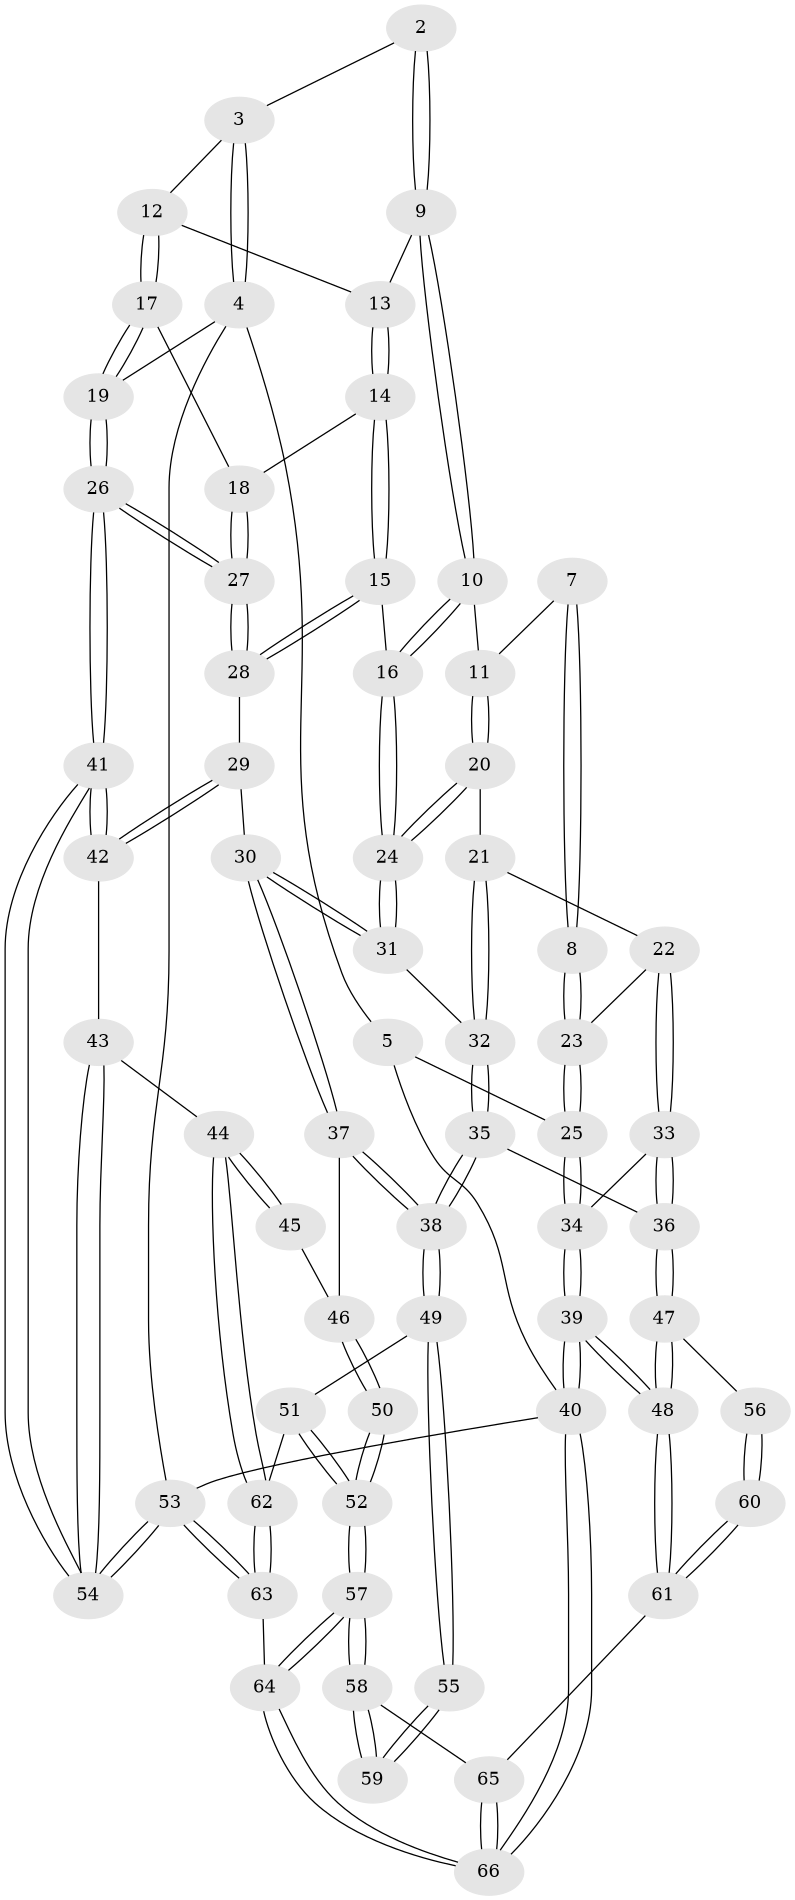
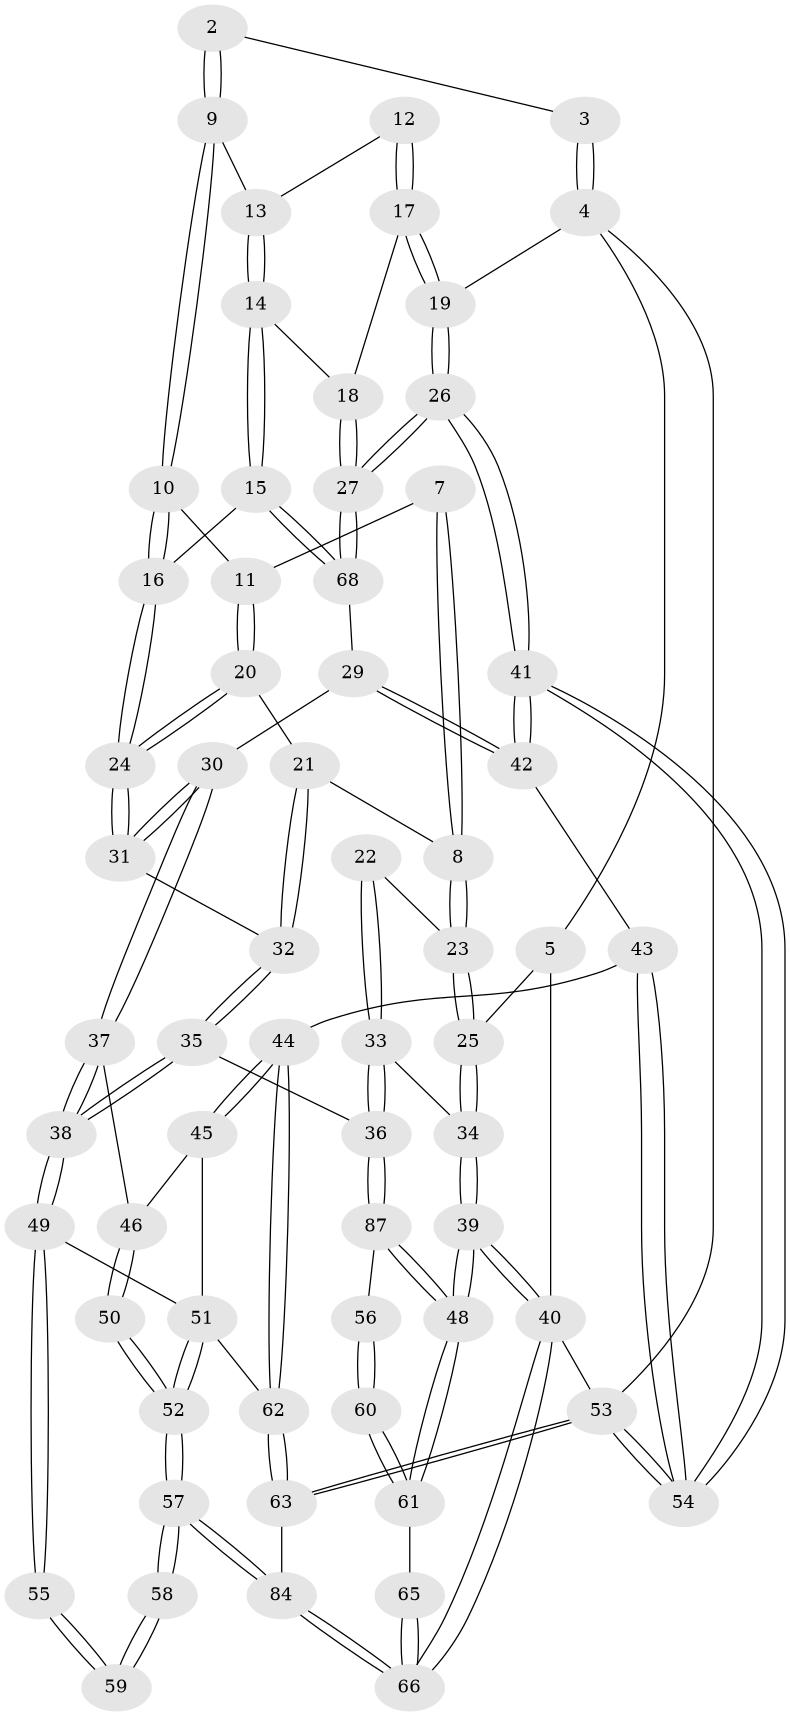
(196, 166) -> none
(239, 674) -> (348, 581)
(556, 896) -> (382, 812)
none -> (202, 1227)
(665, 1319) -> (376, 1227)
(265, 1688) -> (282, 1596)
(428, 1737) -> none
